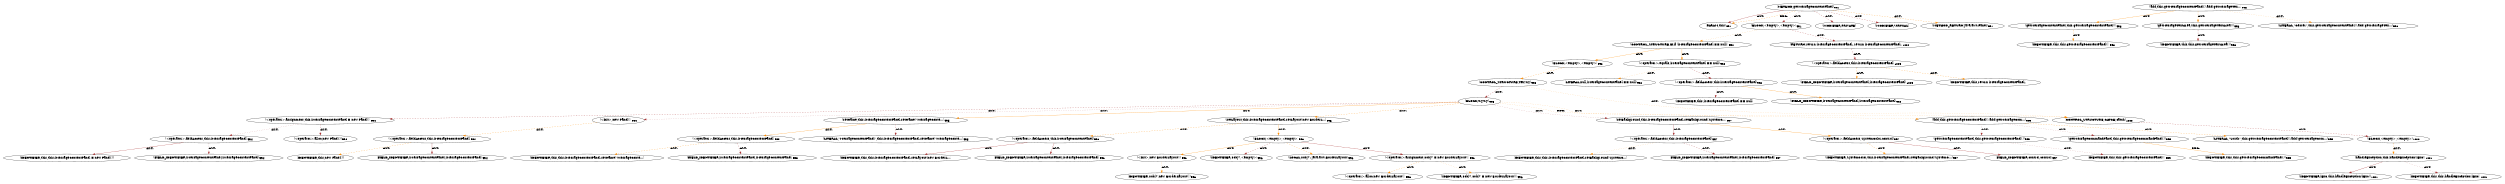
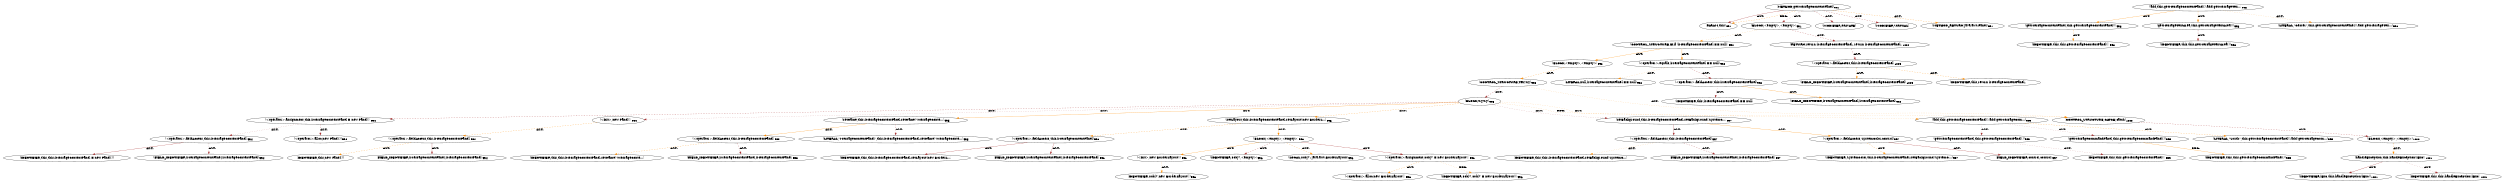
(1463, 167) -> (1464, 167)
